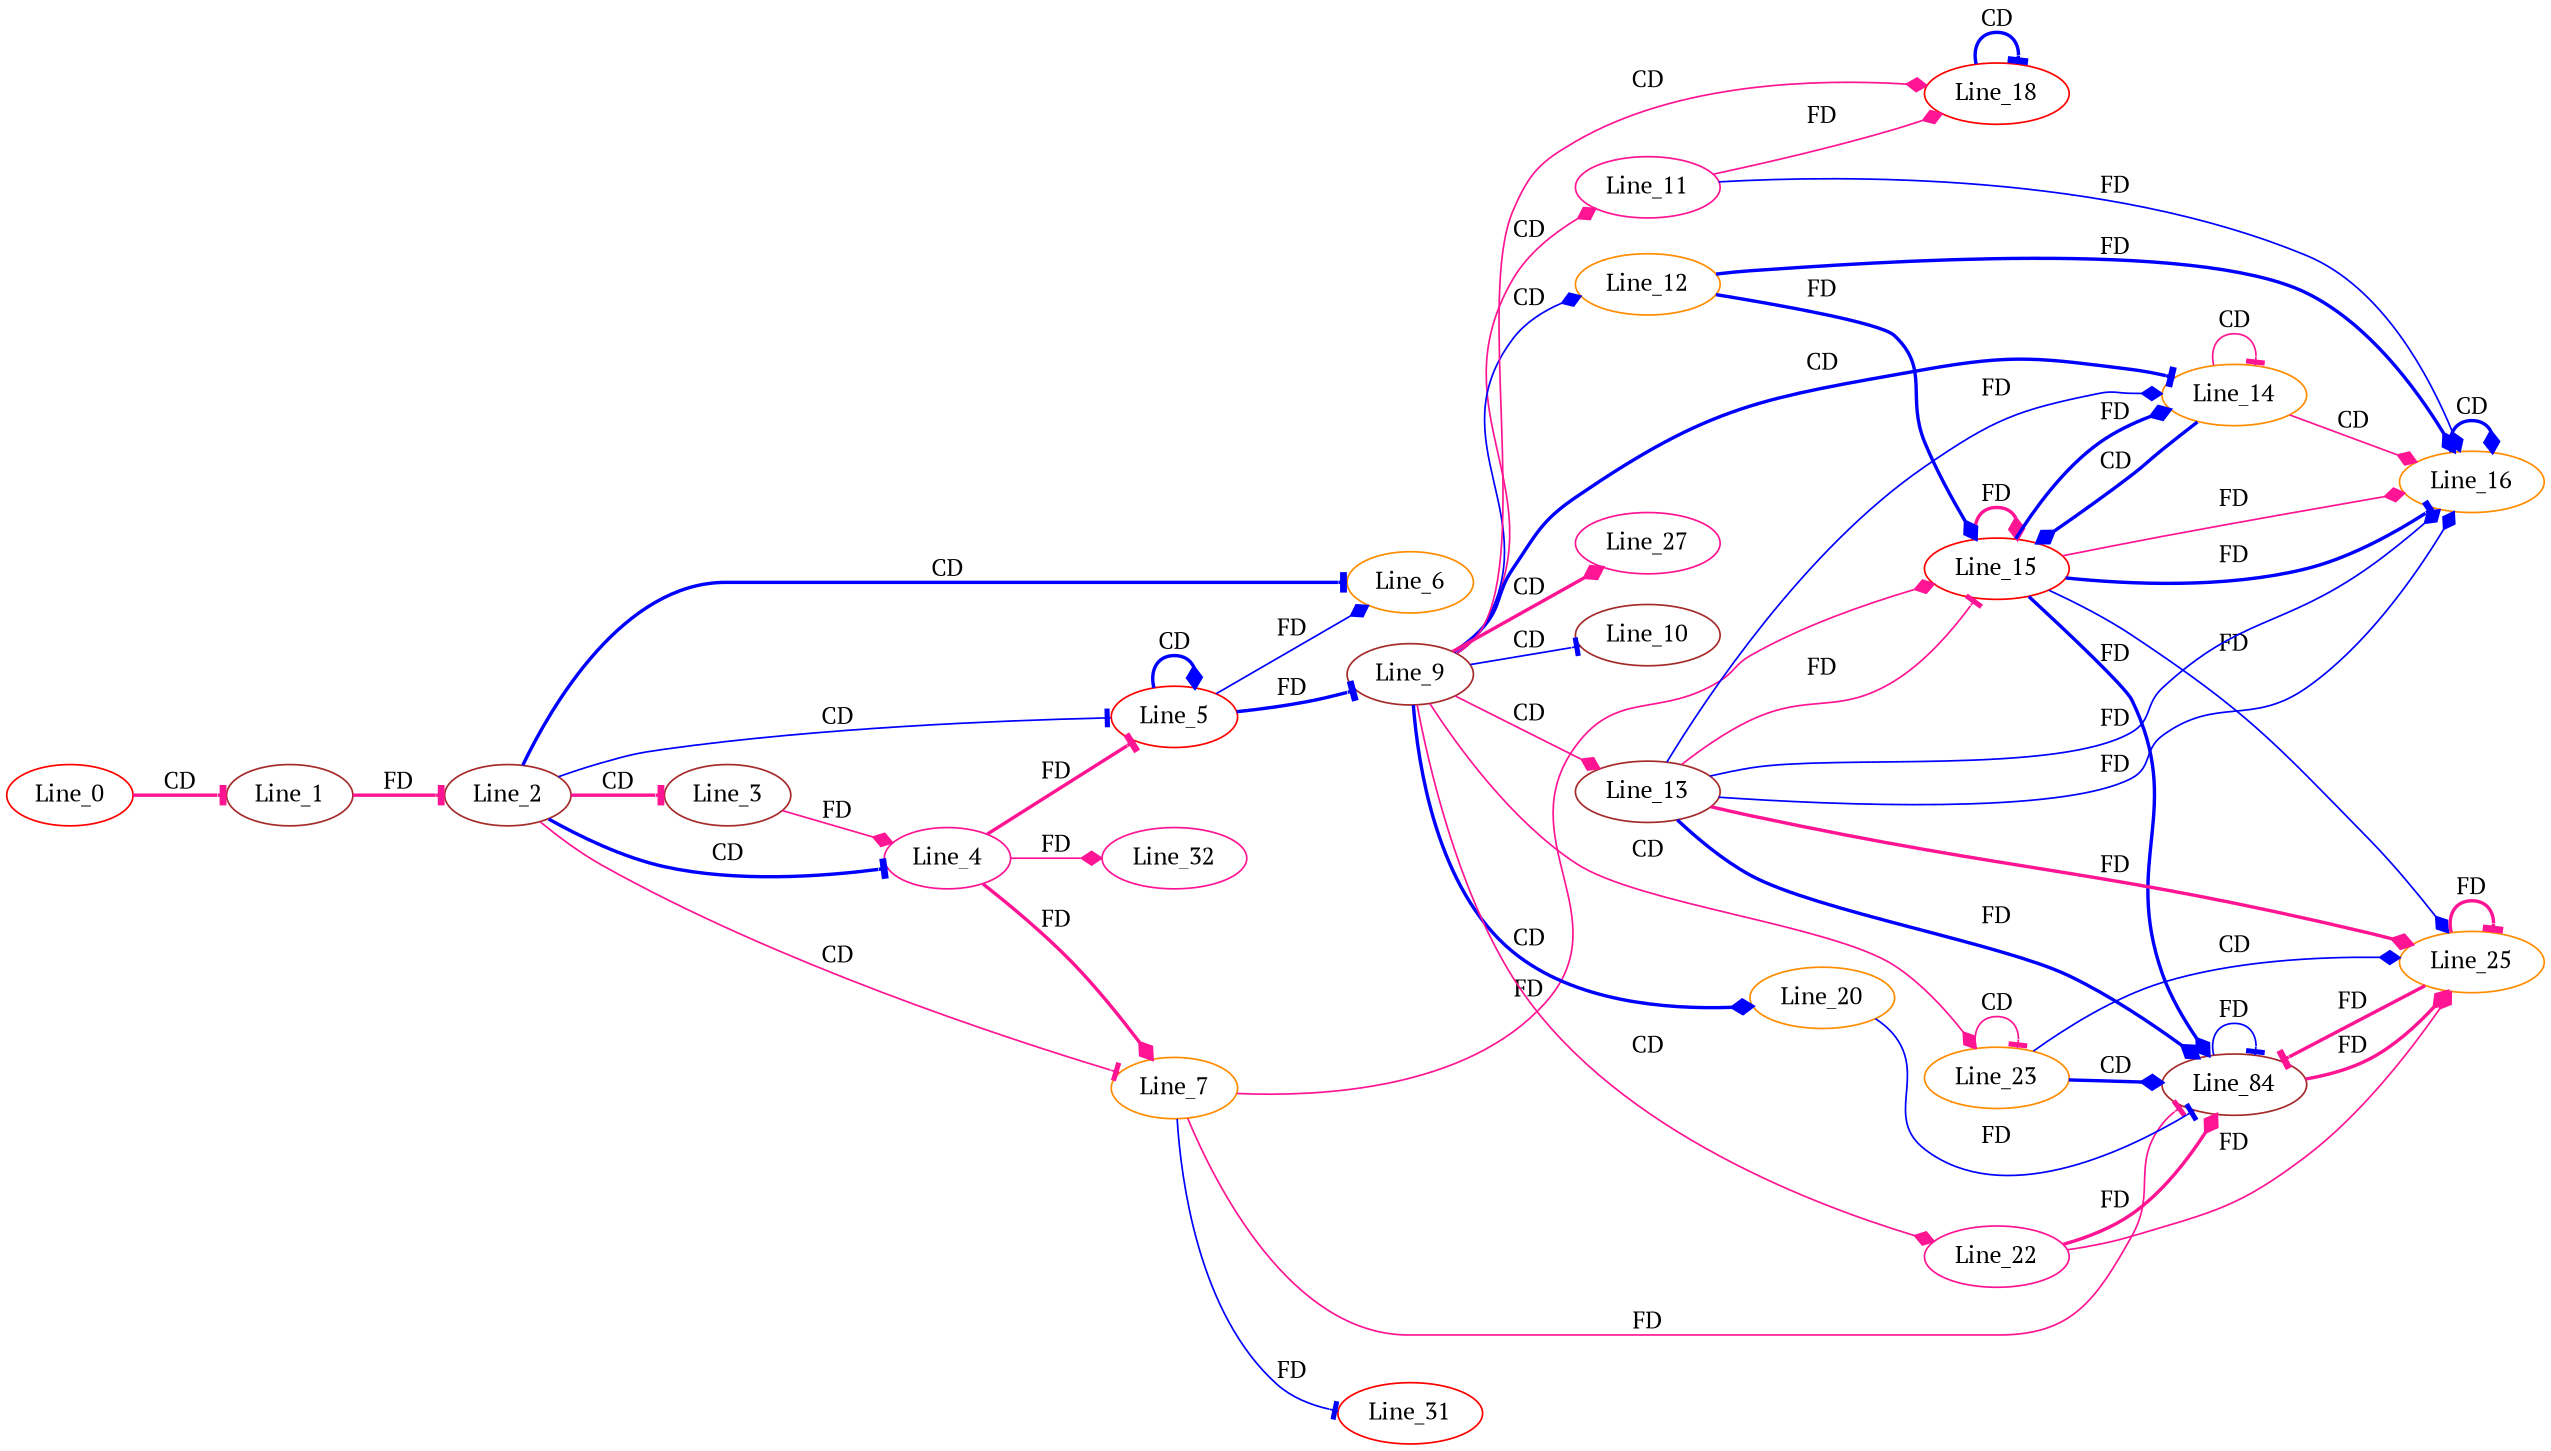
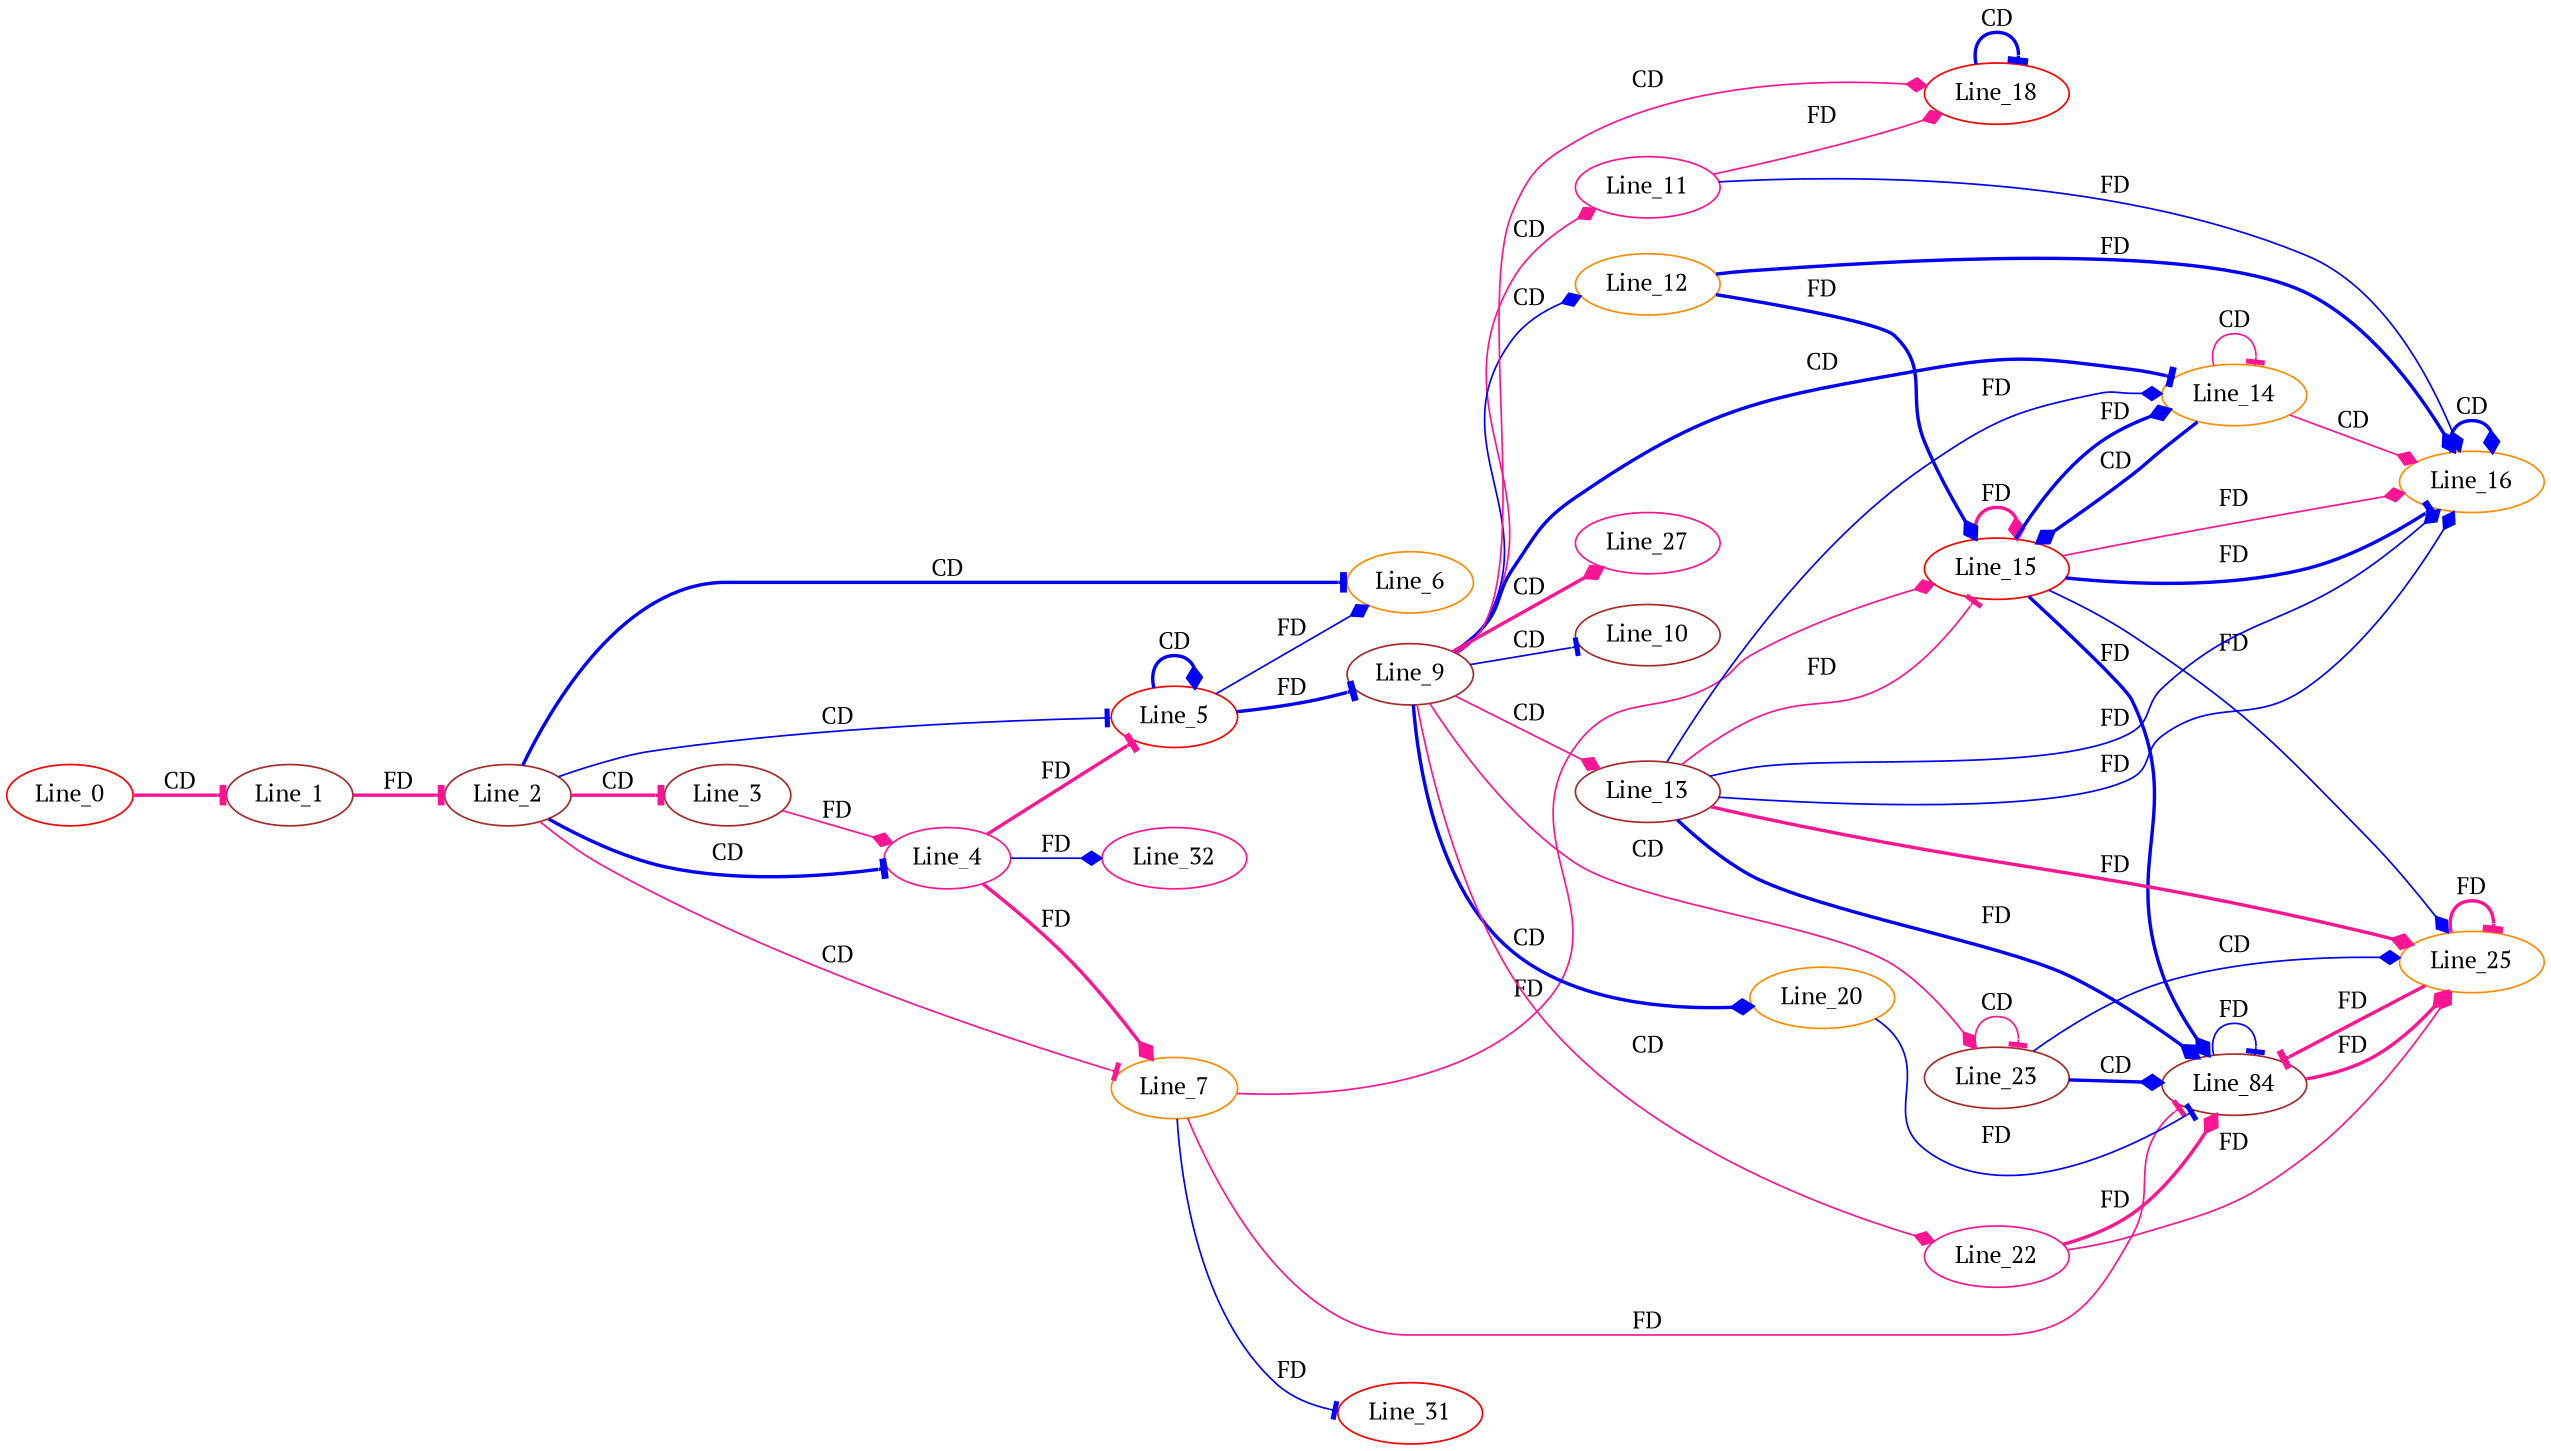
(1046, 858) -> (1046, 858)
(1997, 1078) -> (1997, 1078)
